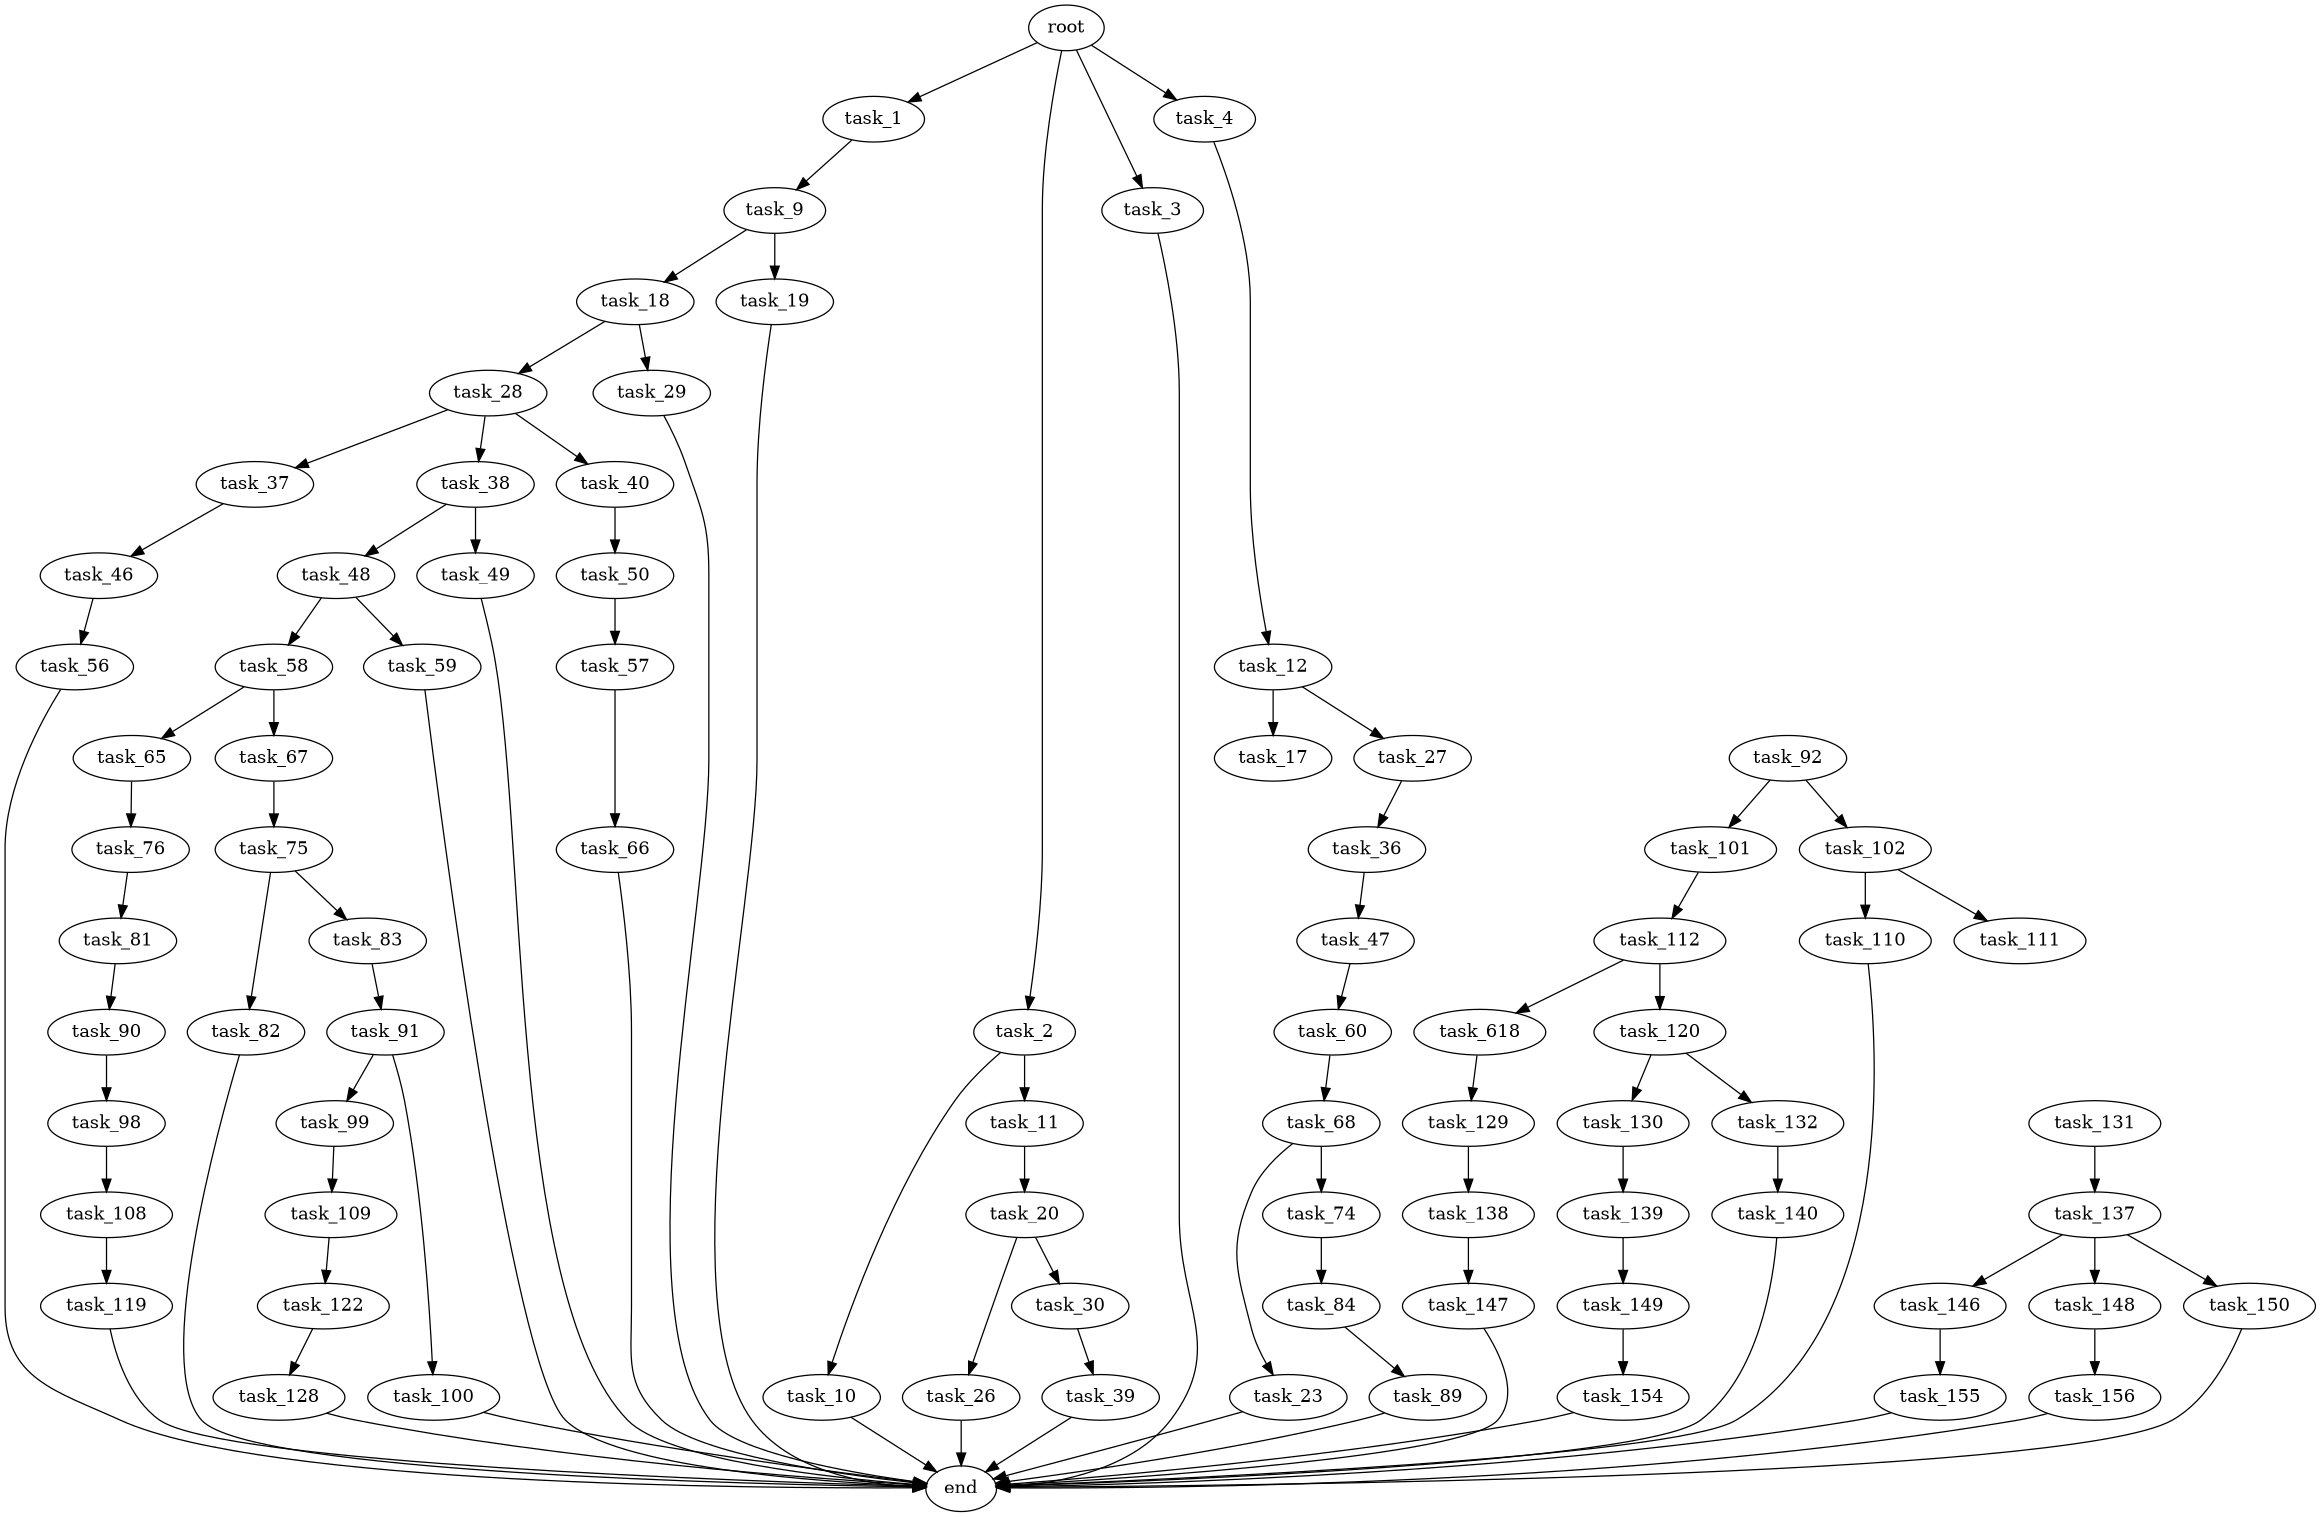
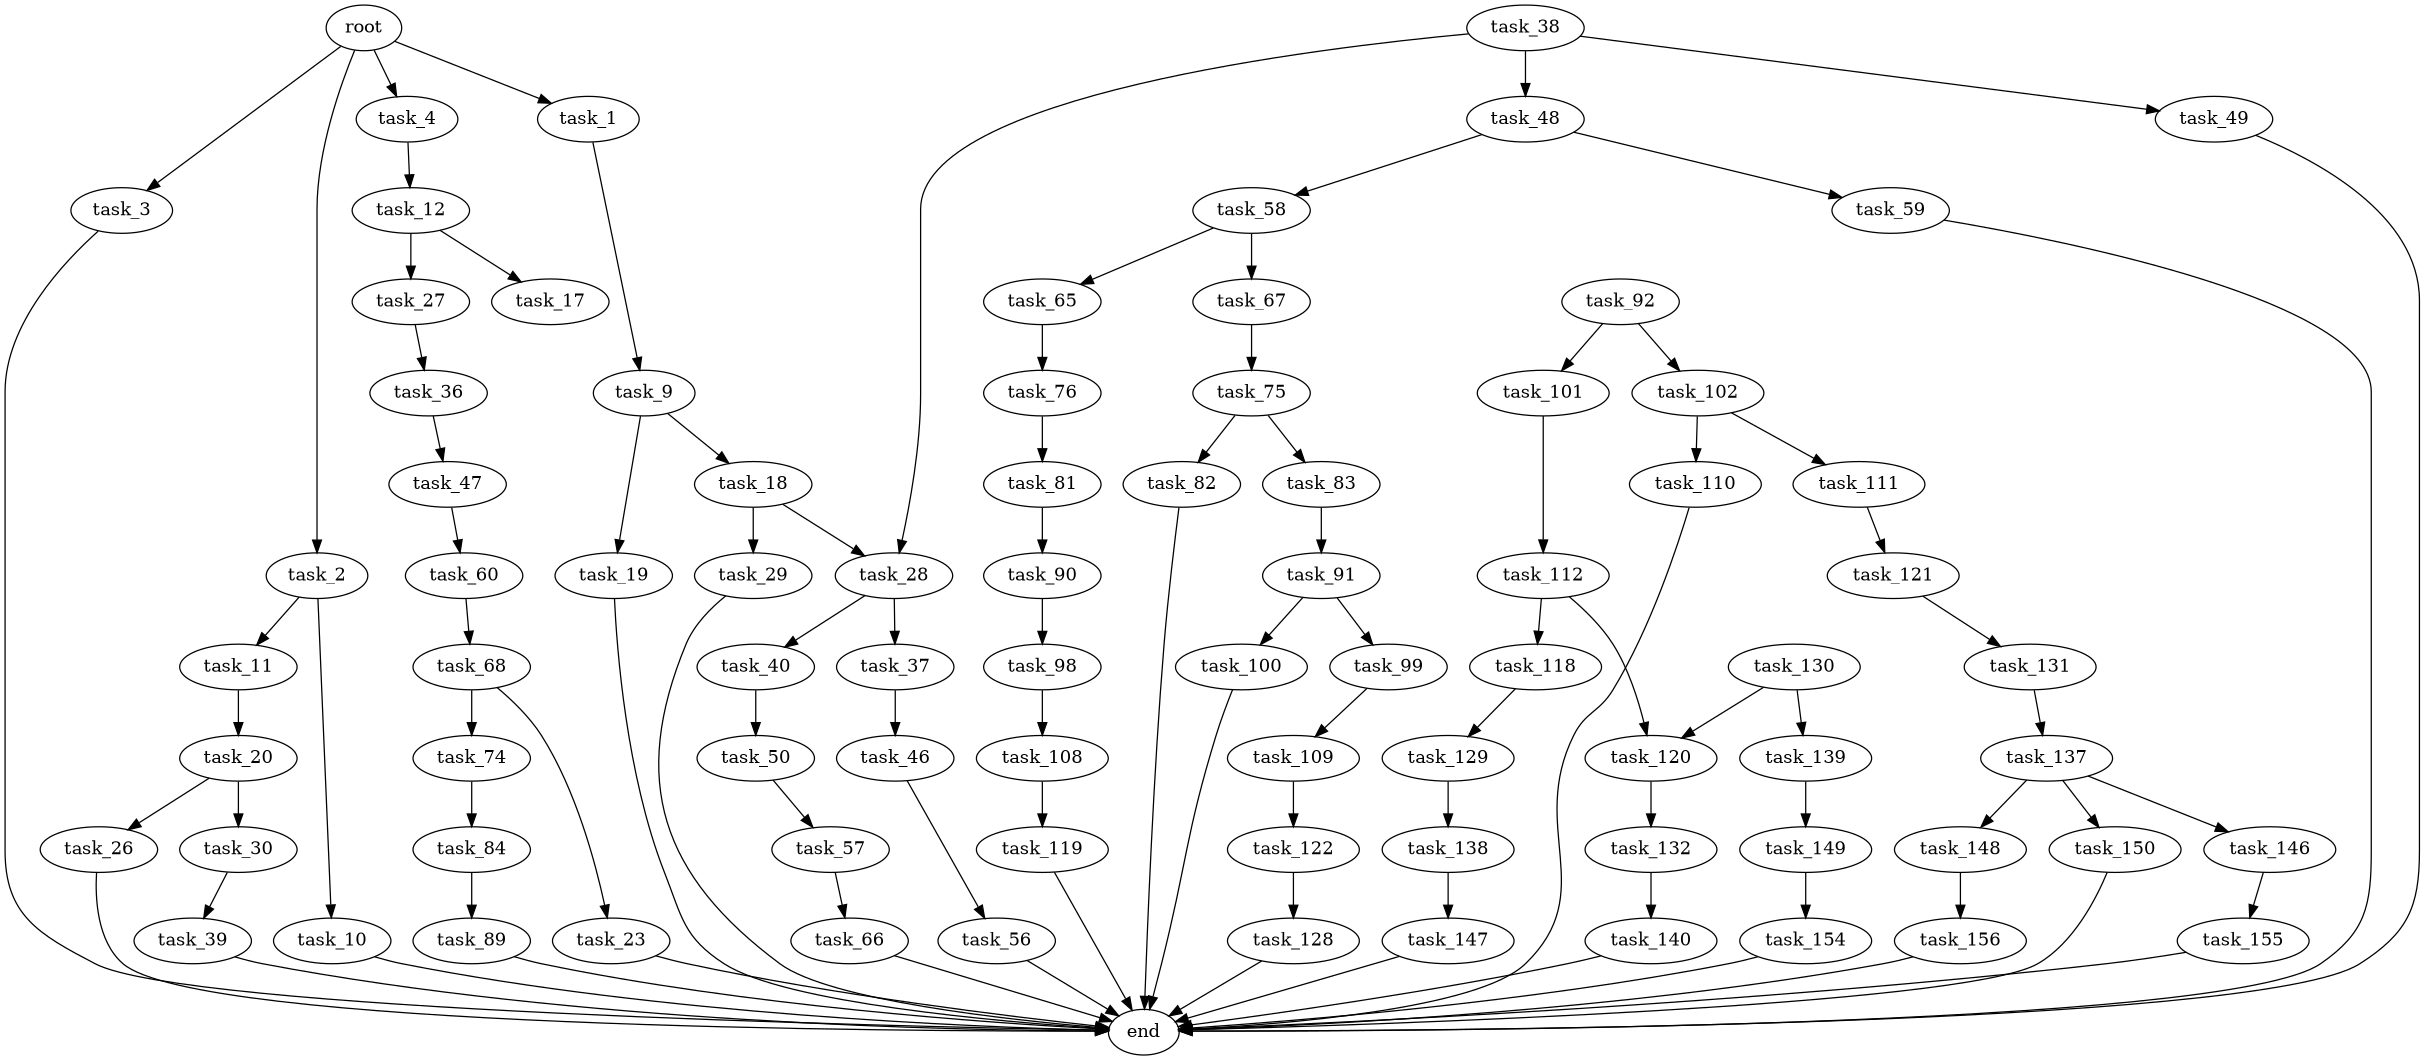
(483, 433) -> (1014, 124)
none -> (1893, 576)
(1480, 1032) -> (1536, 667)
(1644, 1072) -> (1728, 709)
